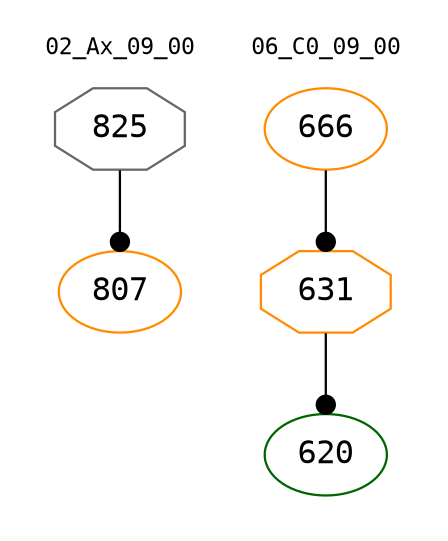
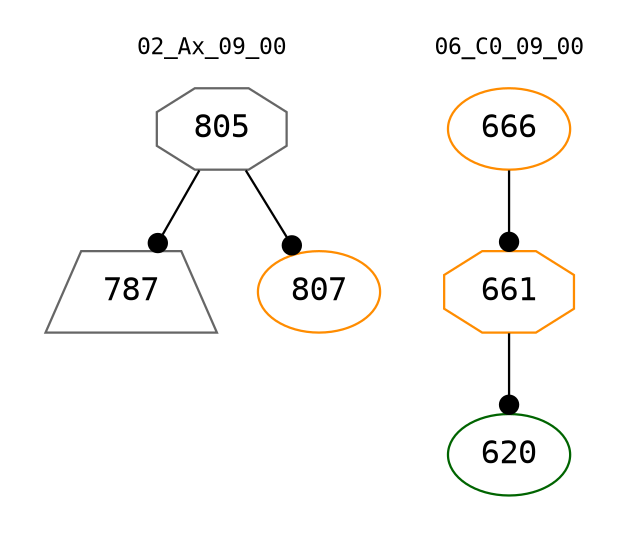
(120, 129) -> (222, 129)
none -> (131, 292)
(326, 292) -> (509, 292)
